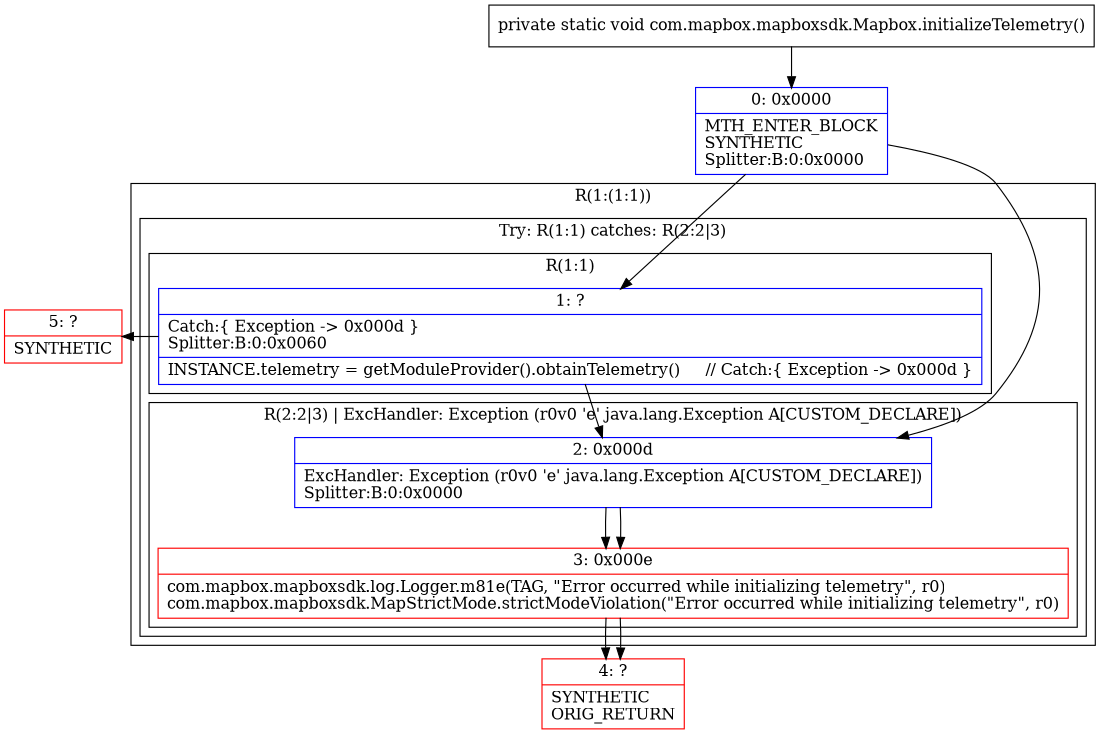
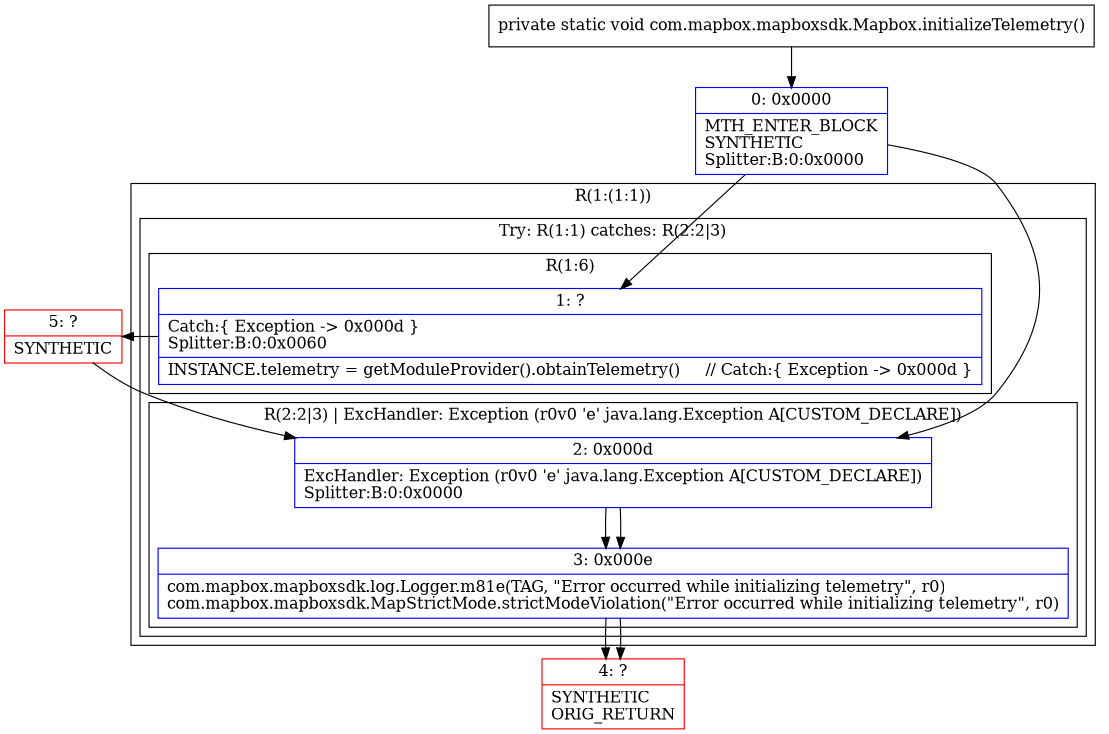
(570, 266) -> (570, 266)
(593, 410) -> (190, 410)
(613, 583) -> (613, 583)
